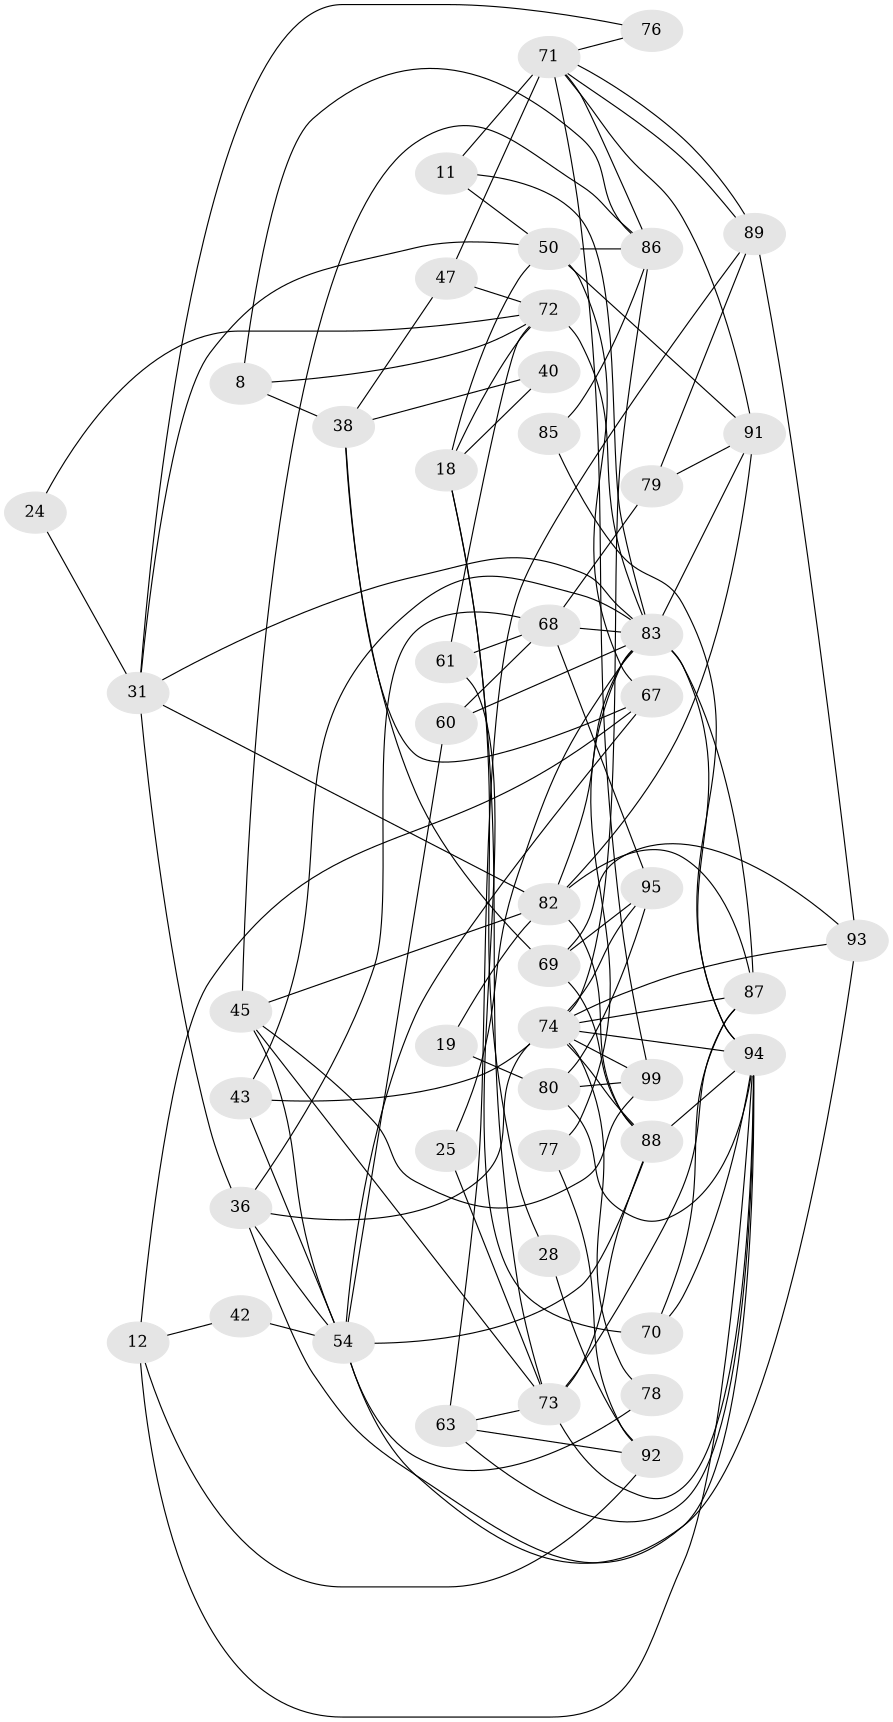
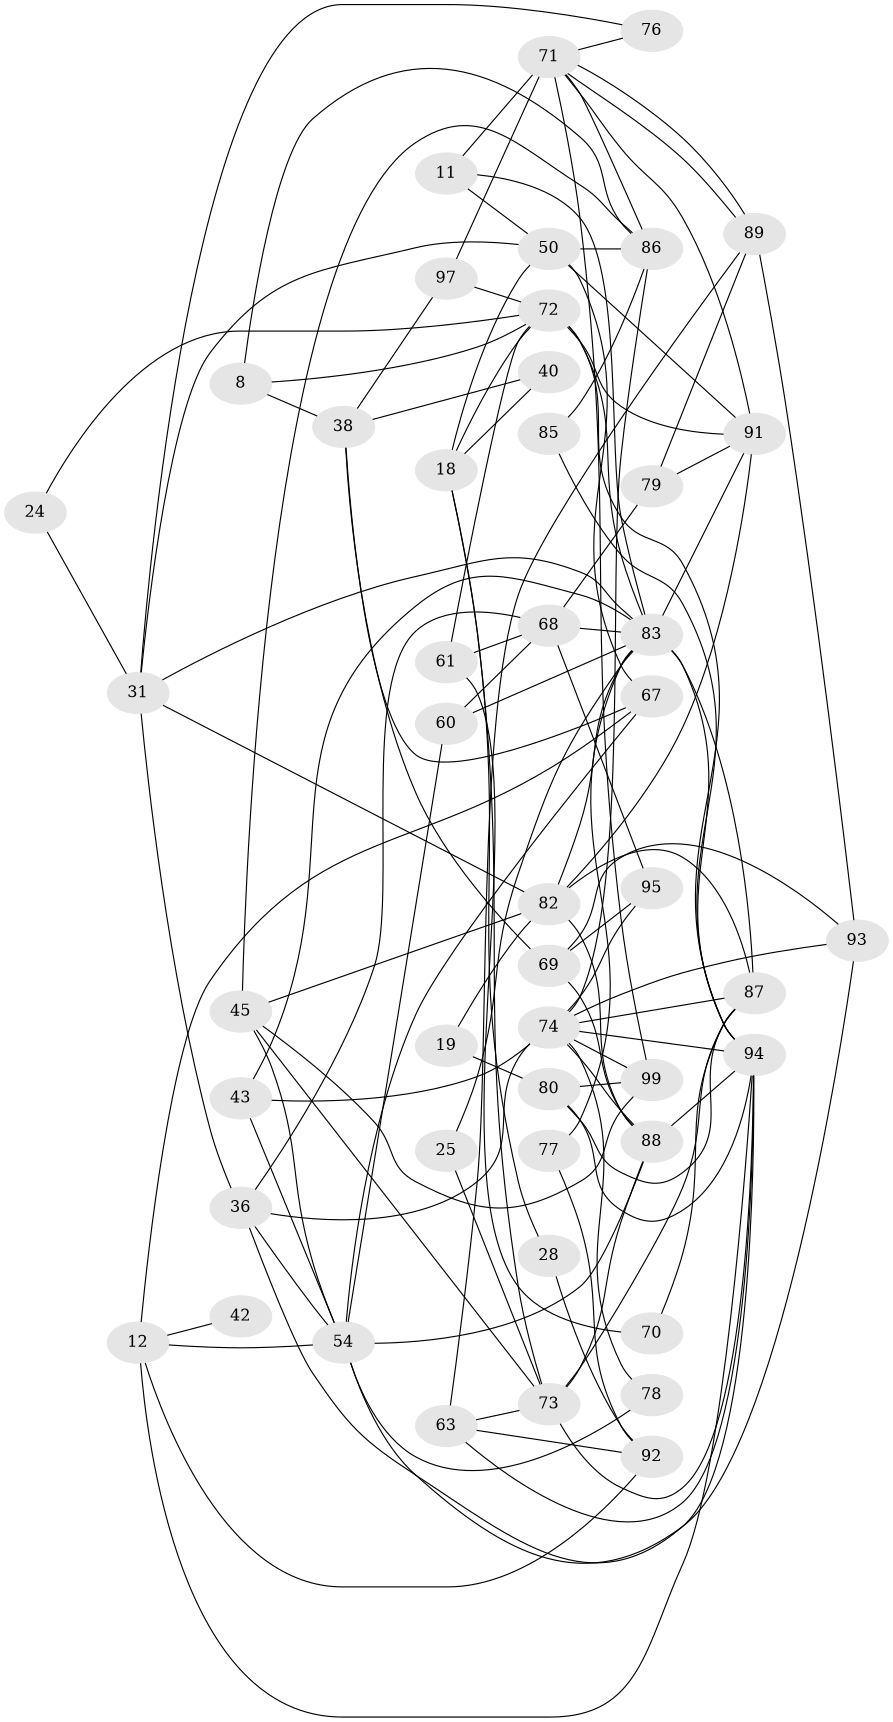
(446, 279) -> (446, 279)
none -> (634, 414)
(617, 986) -> (680, 1175)
(721, 1200) -> (715, 663)
(299, 1331) -> (241, 1348)
